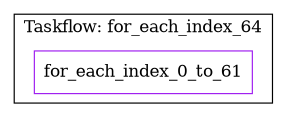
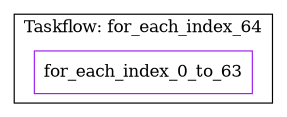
(143, 72) -> (143, 72)
